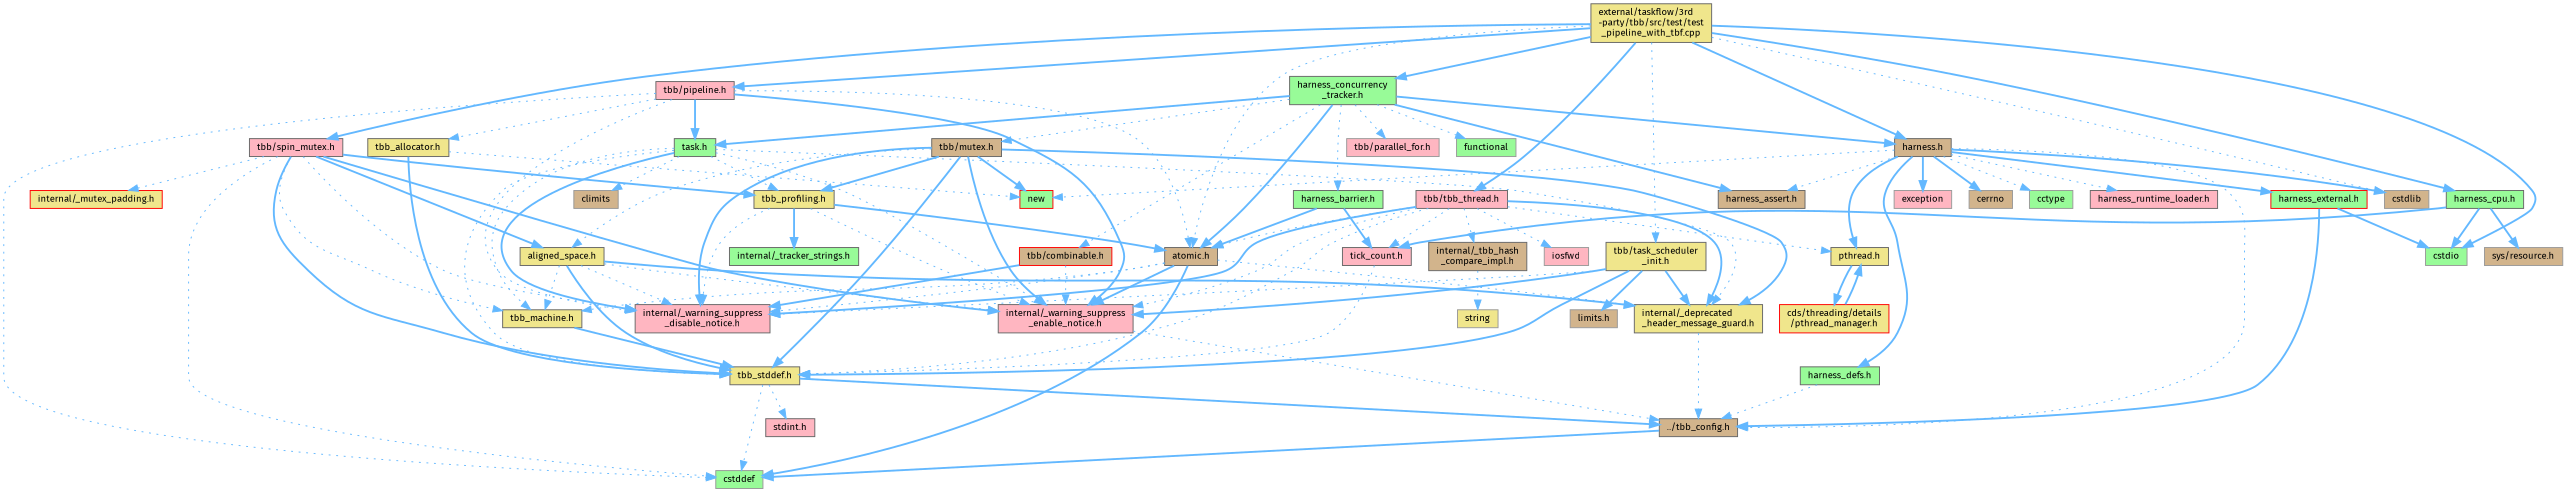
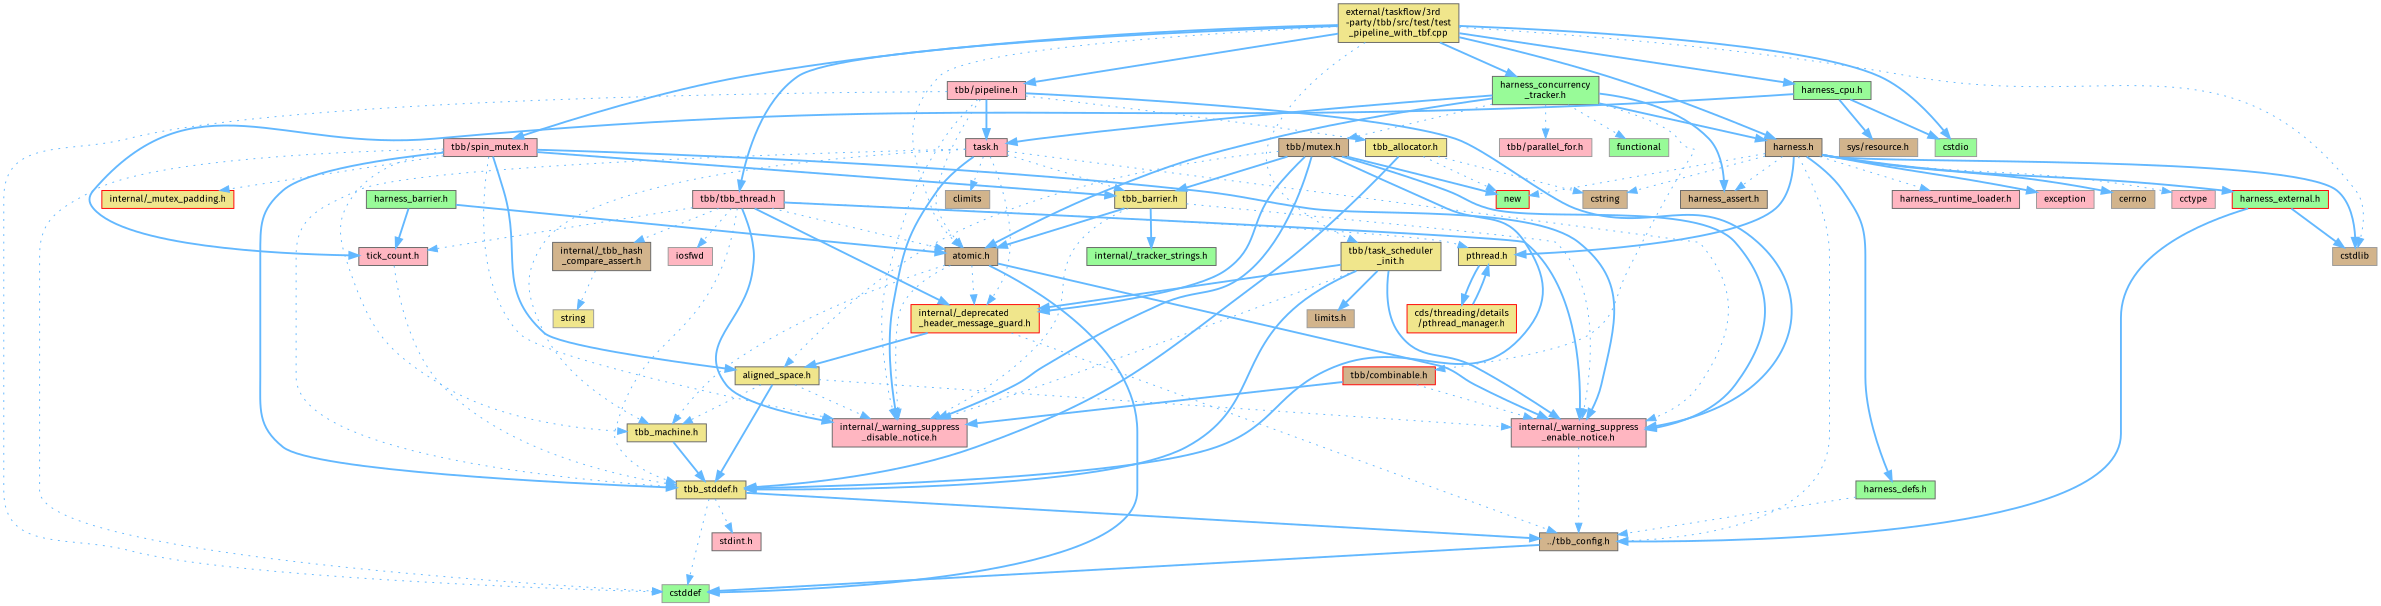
(1338, 143) -> none
(695, 148) -> (986, 148)
(794, 199) -> (1151, 199)
none -> (1605, 199)
(2051, 199) -> (2194, 199)
(2378, 226) -> (2314, 225)
(1280, 257) -> (1453, 236)
(1478, 257) -> (602, 257)
(1293, 282) -> (872, 349)
(1698, 319) -> (975, 319)
